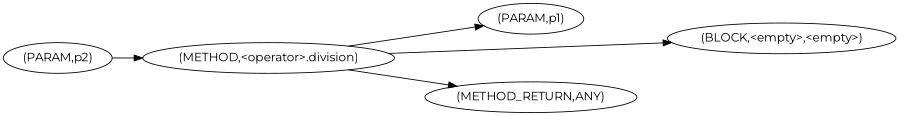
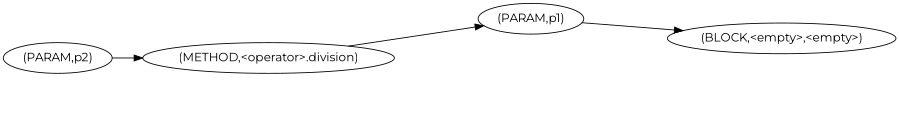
(526, 48) -> (628, 26)
(531, 97) -> none
